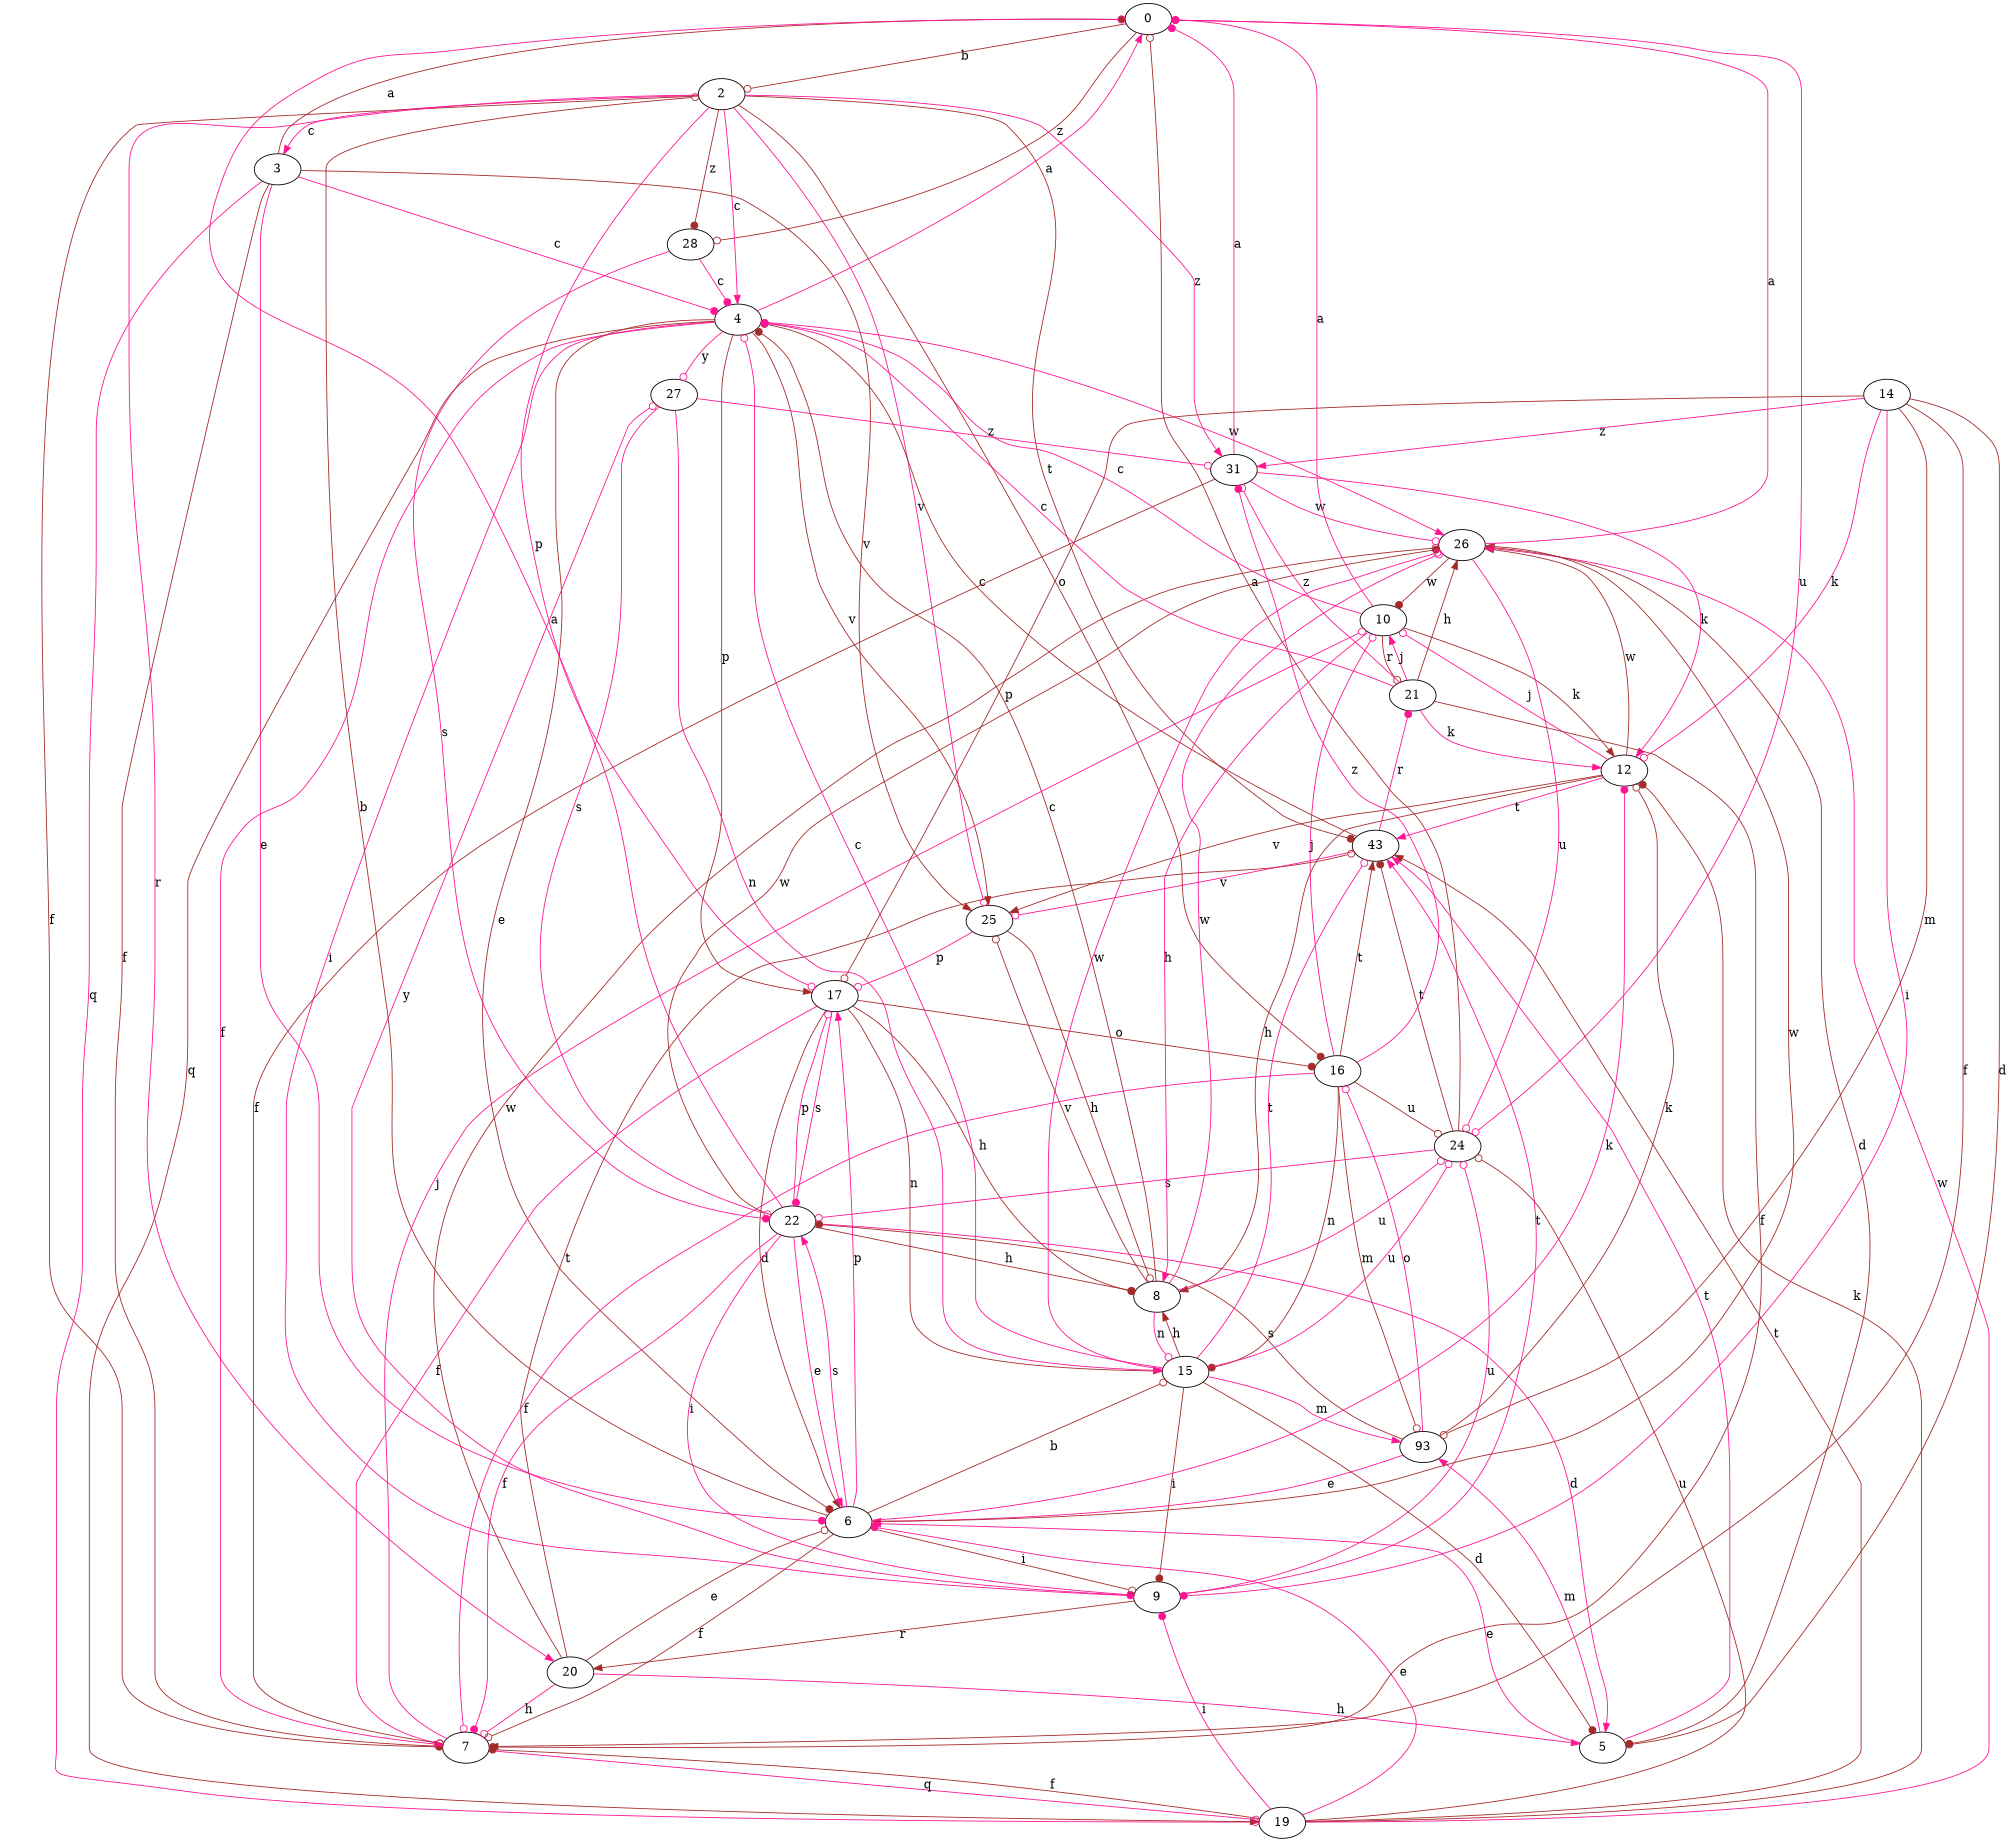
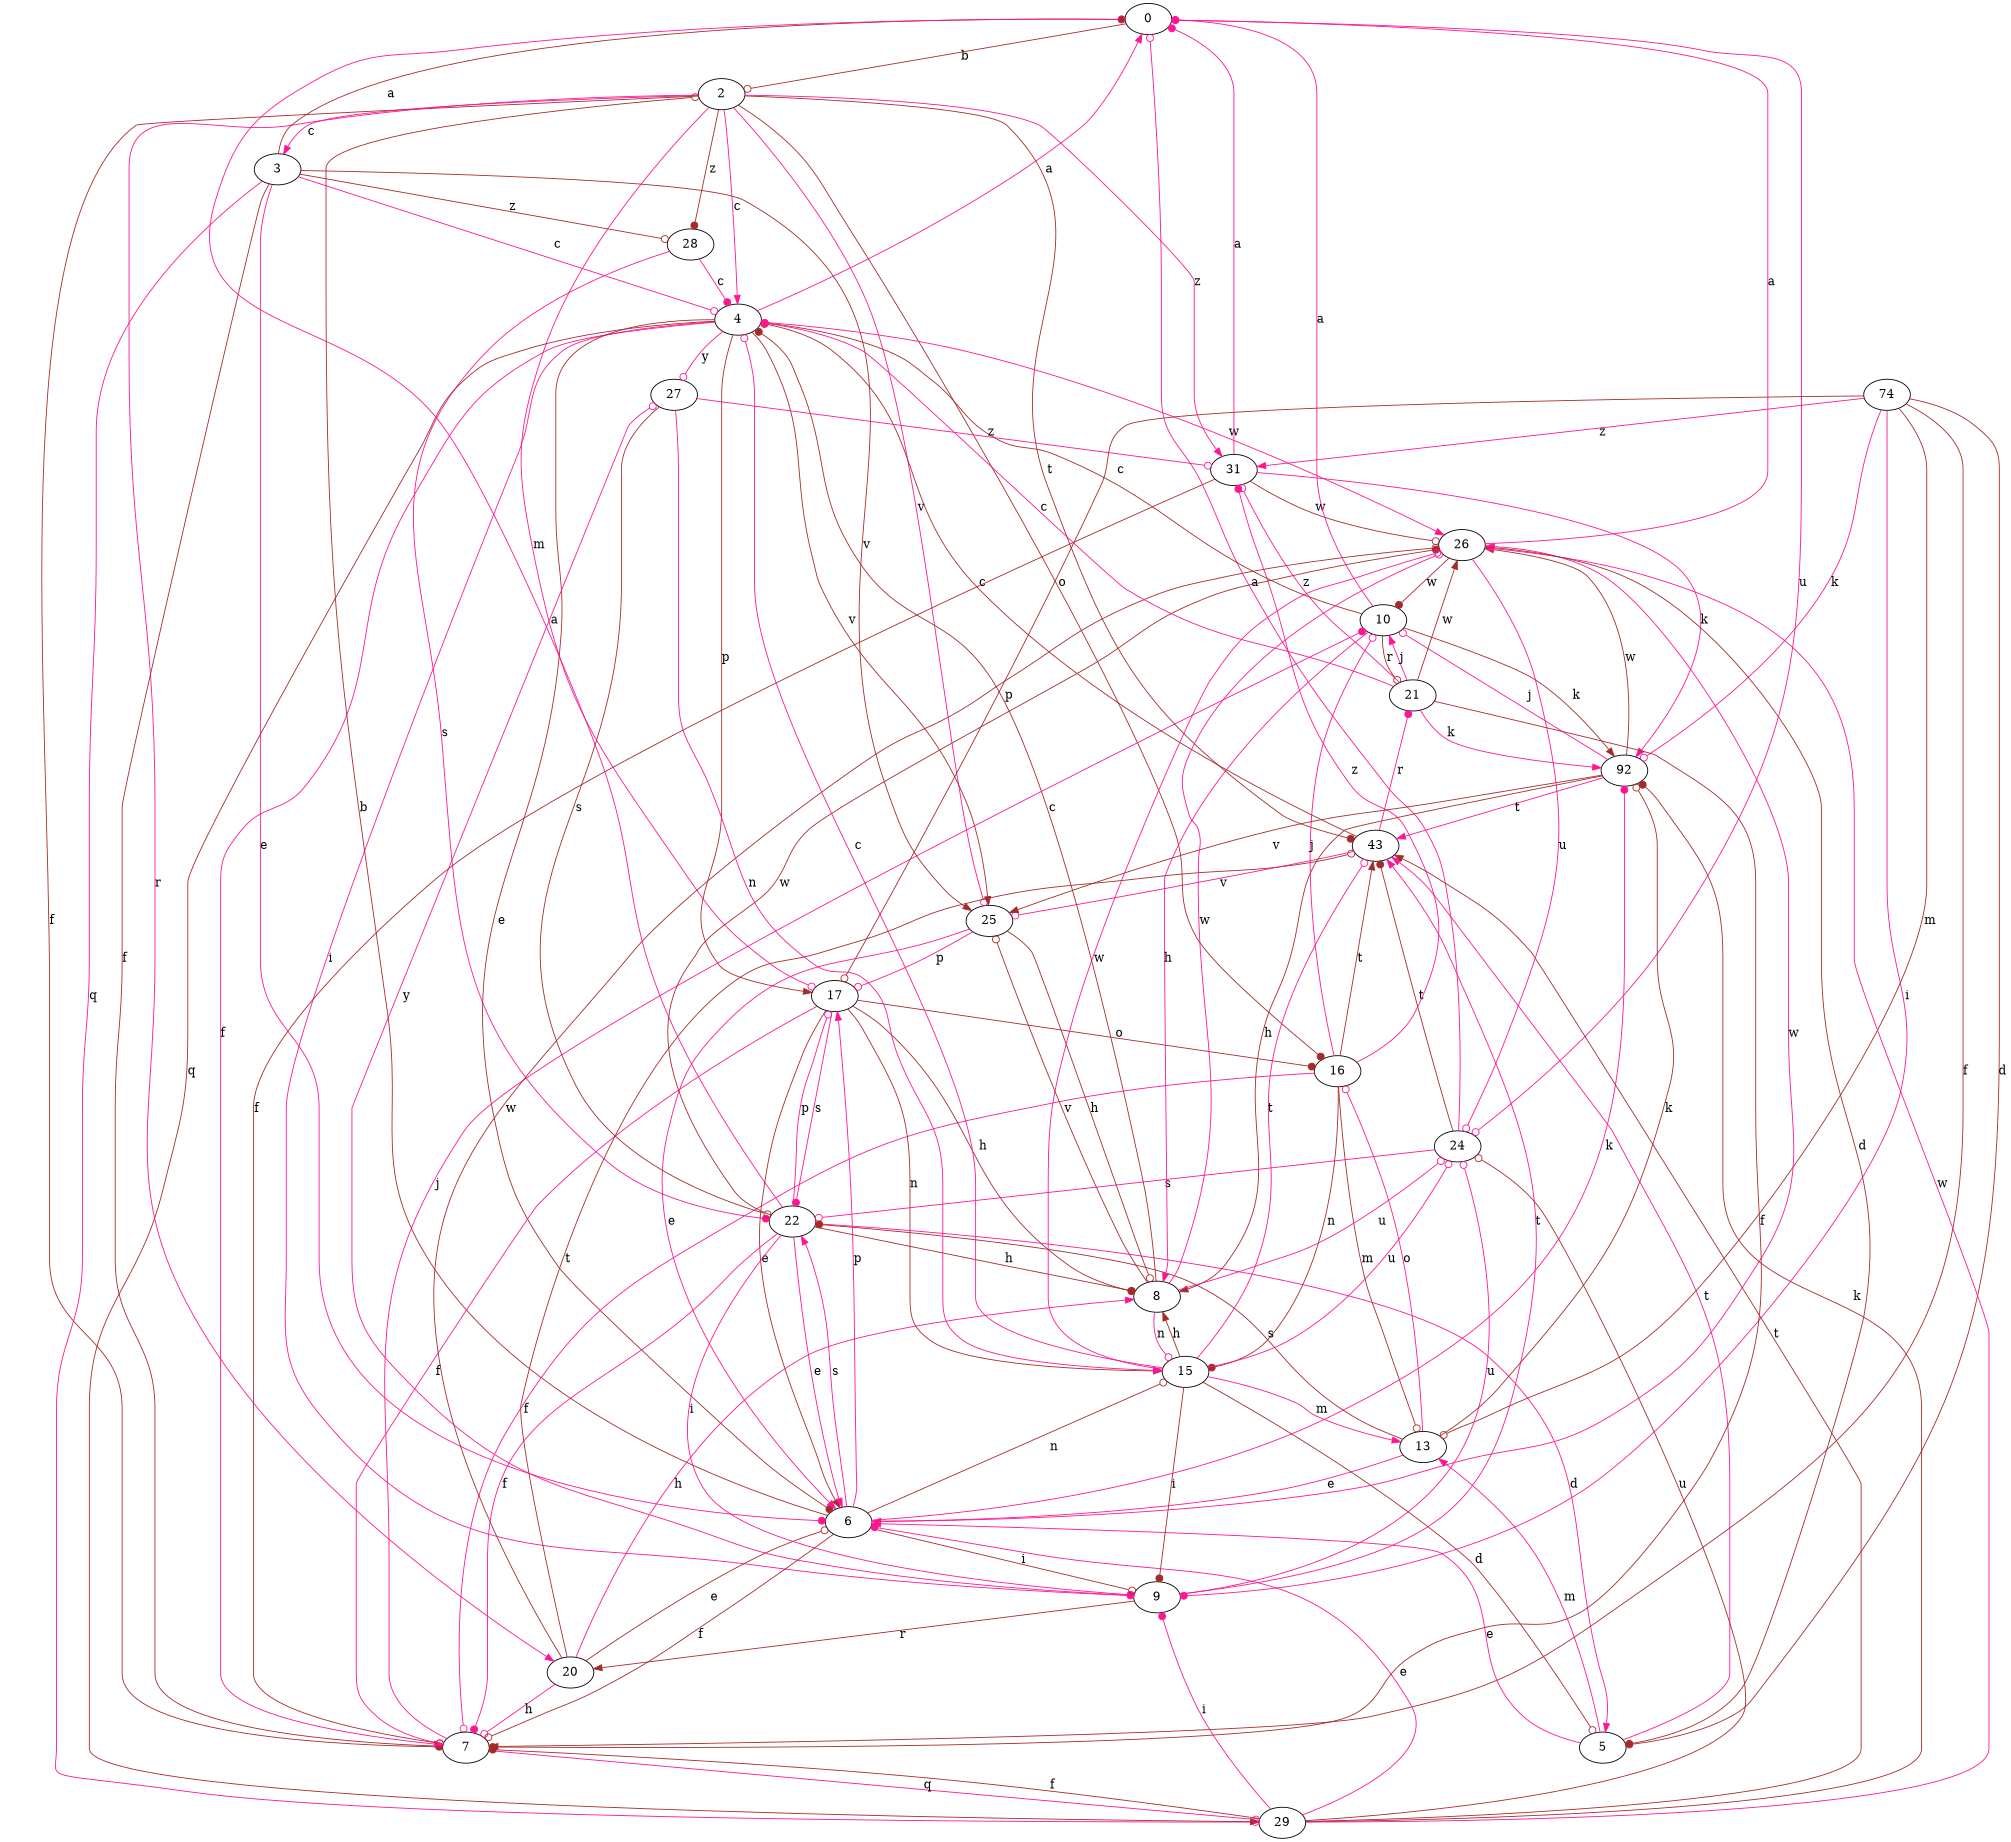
(953, 181) -> (481, 206)
(505, 243) -> (505, 243)
(1887, 395) -> (1887, 395)
(1065, 459) -> (1065, 459)
(1338, 521) -> (1338, 521)
(539, 545) -> (539, 545)
(1260, 604) -> (1260, 604)
(1448, 620) -> (1448, 620)
(1624, 771) -> (1624, 771)
(557, 856) -> (557, 856)
(616, 1022) -> (616, 1022)
(1395, 1107) -> none
none -> (667, 1146)
(765, 1259) -> (765, 1259)
(1731, 1305) -> (1731, 1305)
(1054, 1447) -> (1054, 1447)
(1423, 1447) -> (1423, 1447)
(1414, 1517) -> (1414, 1517)
(1084, 1695) -> (766, 1383)
(1282, 1823) -> (1282, 1823)
